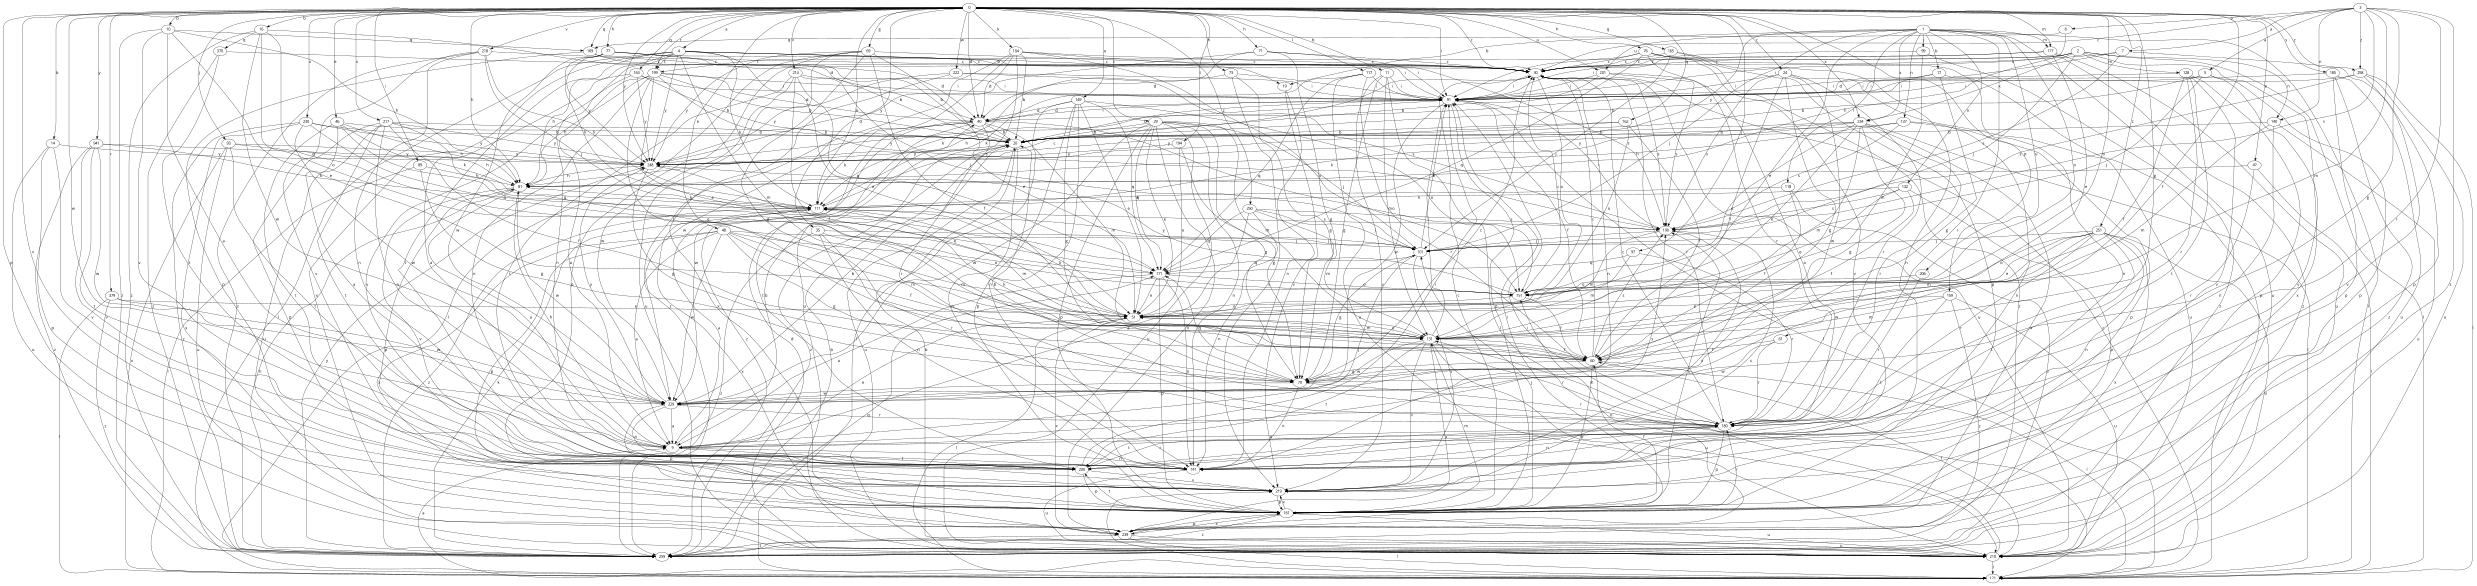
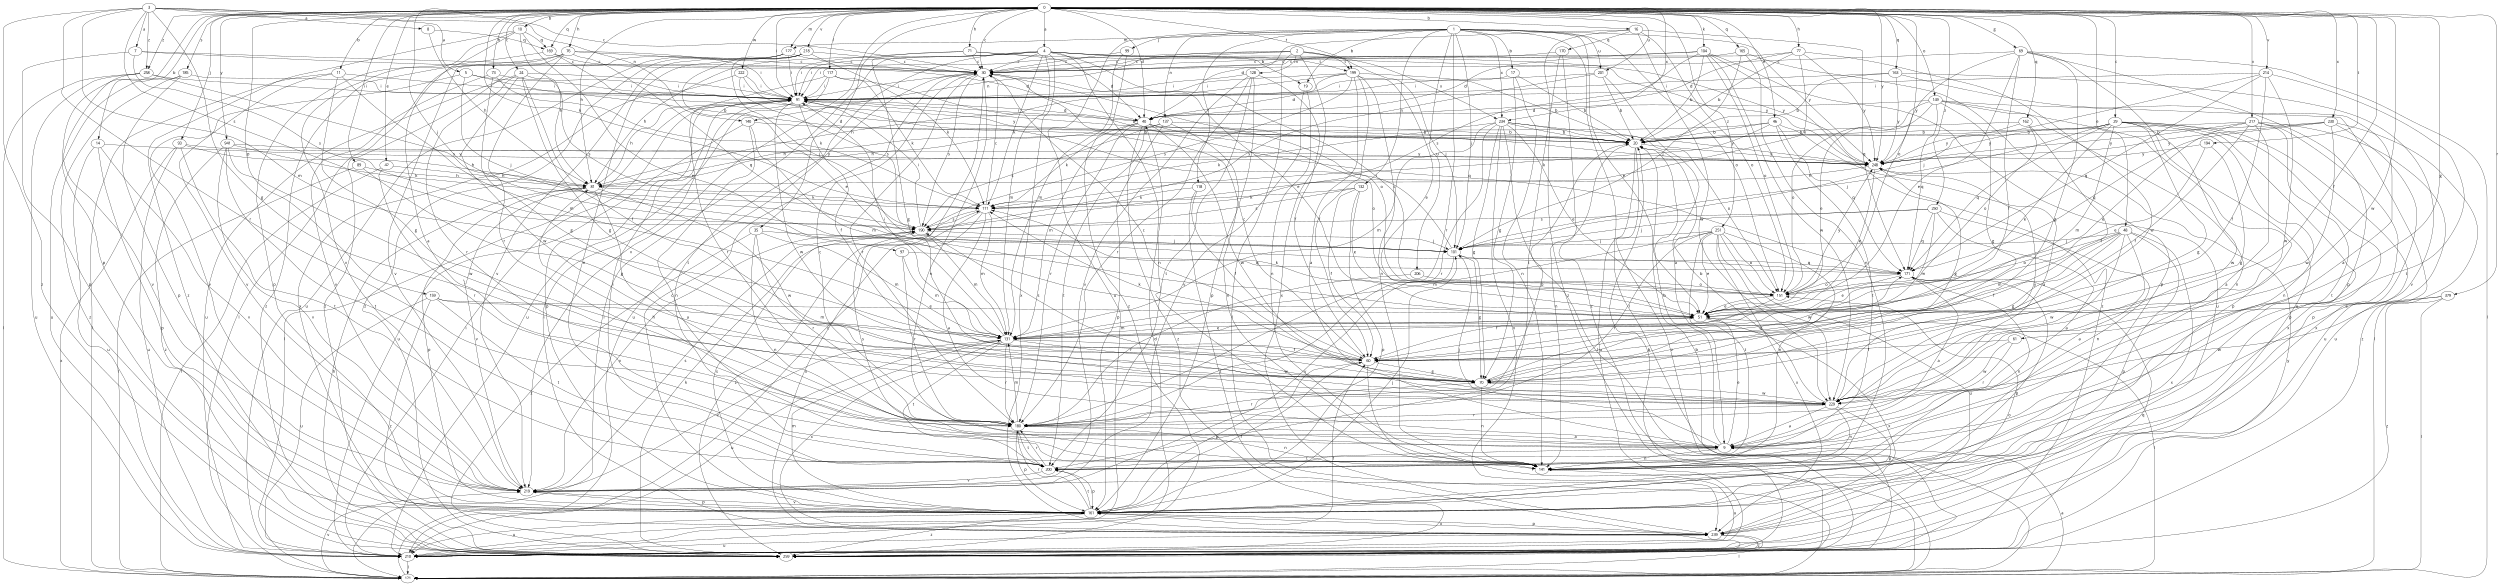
(220, 51) -> (1562, 51)
(2016, 479) -> none
